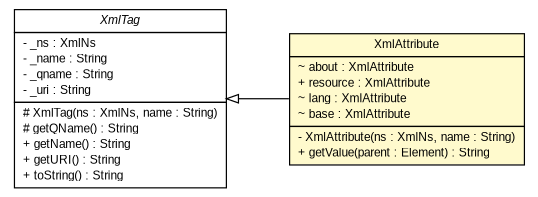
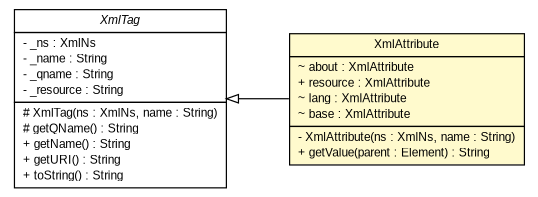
(57, 90) -> (73, 90)
